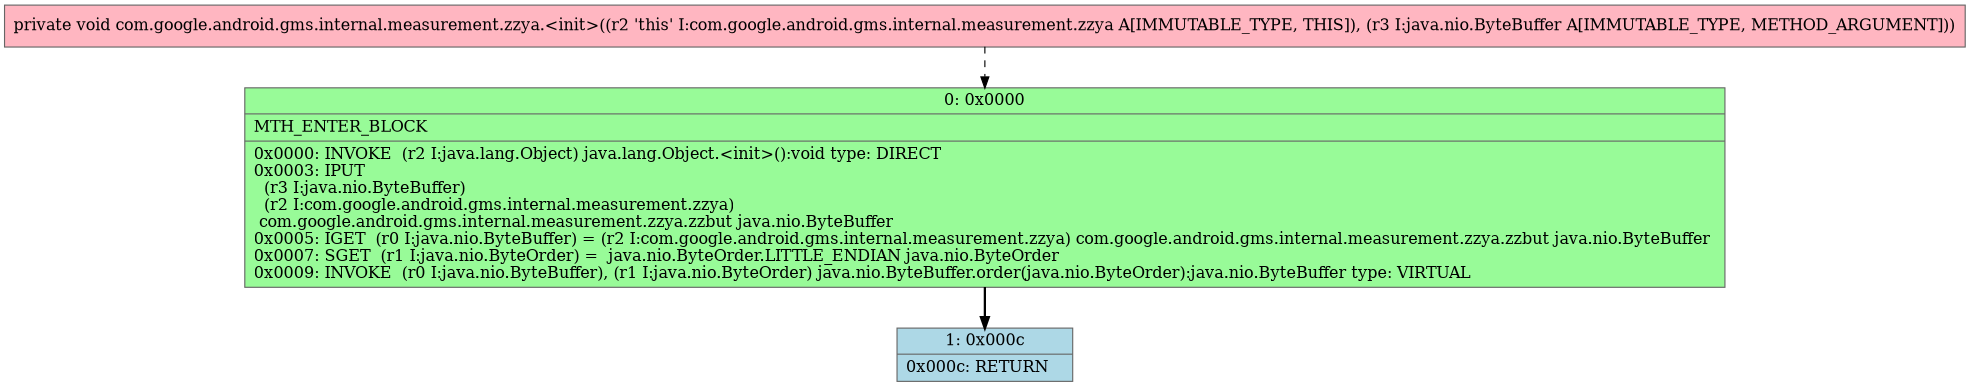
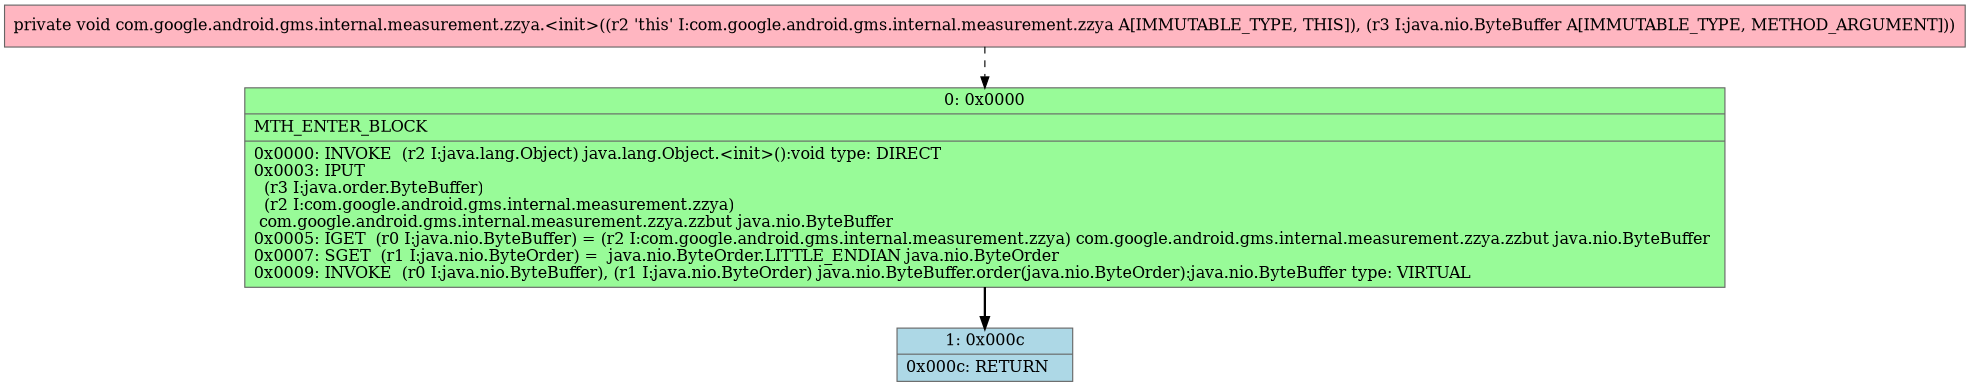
(360, 188) -> (369, 188)
